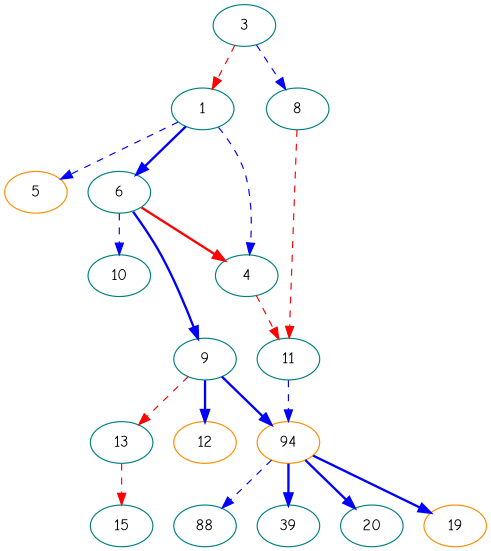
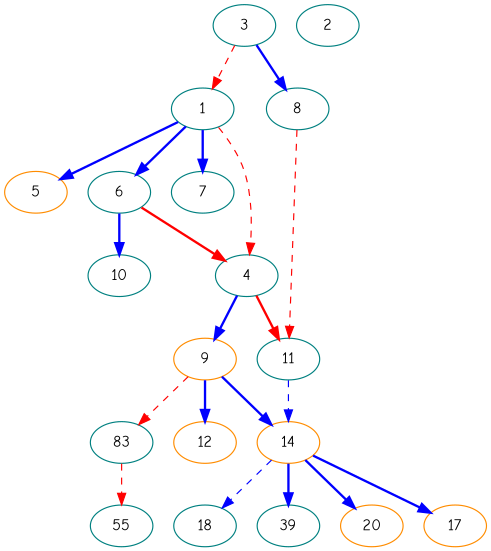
none -> (328, 25)
(268, 62) -> (268, 62)
(125, 148) -> (125, 148)
(247, 181) -> (247, 181)
none -> (203, 192)
(119, 228) -> (119, 228)
(167, 267) -> (229, 312)
(265, 312) -> (265, 312)
(205, 359) -> (205, 359)
(122, 442) -> (122, 442)
(288, 442) -> (288, 442)
(122, 526) -> (122, 526)
(205, 526) -> (205, 526)
(372, 526) -> (372, 526)
(455, 526) -> (455, 526)
